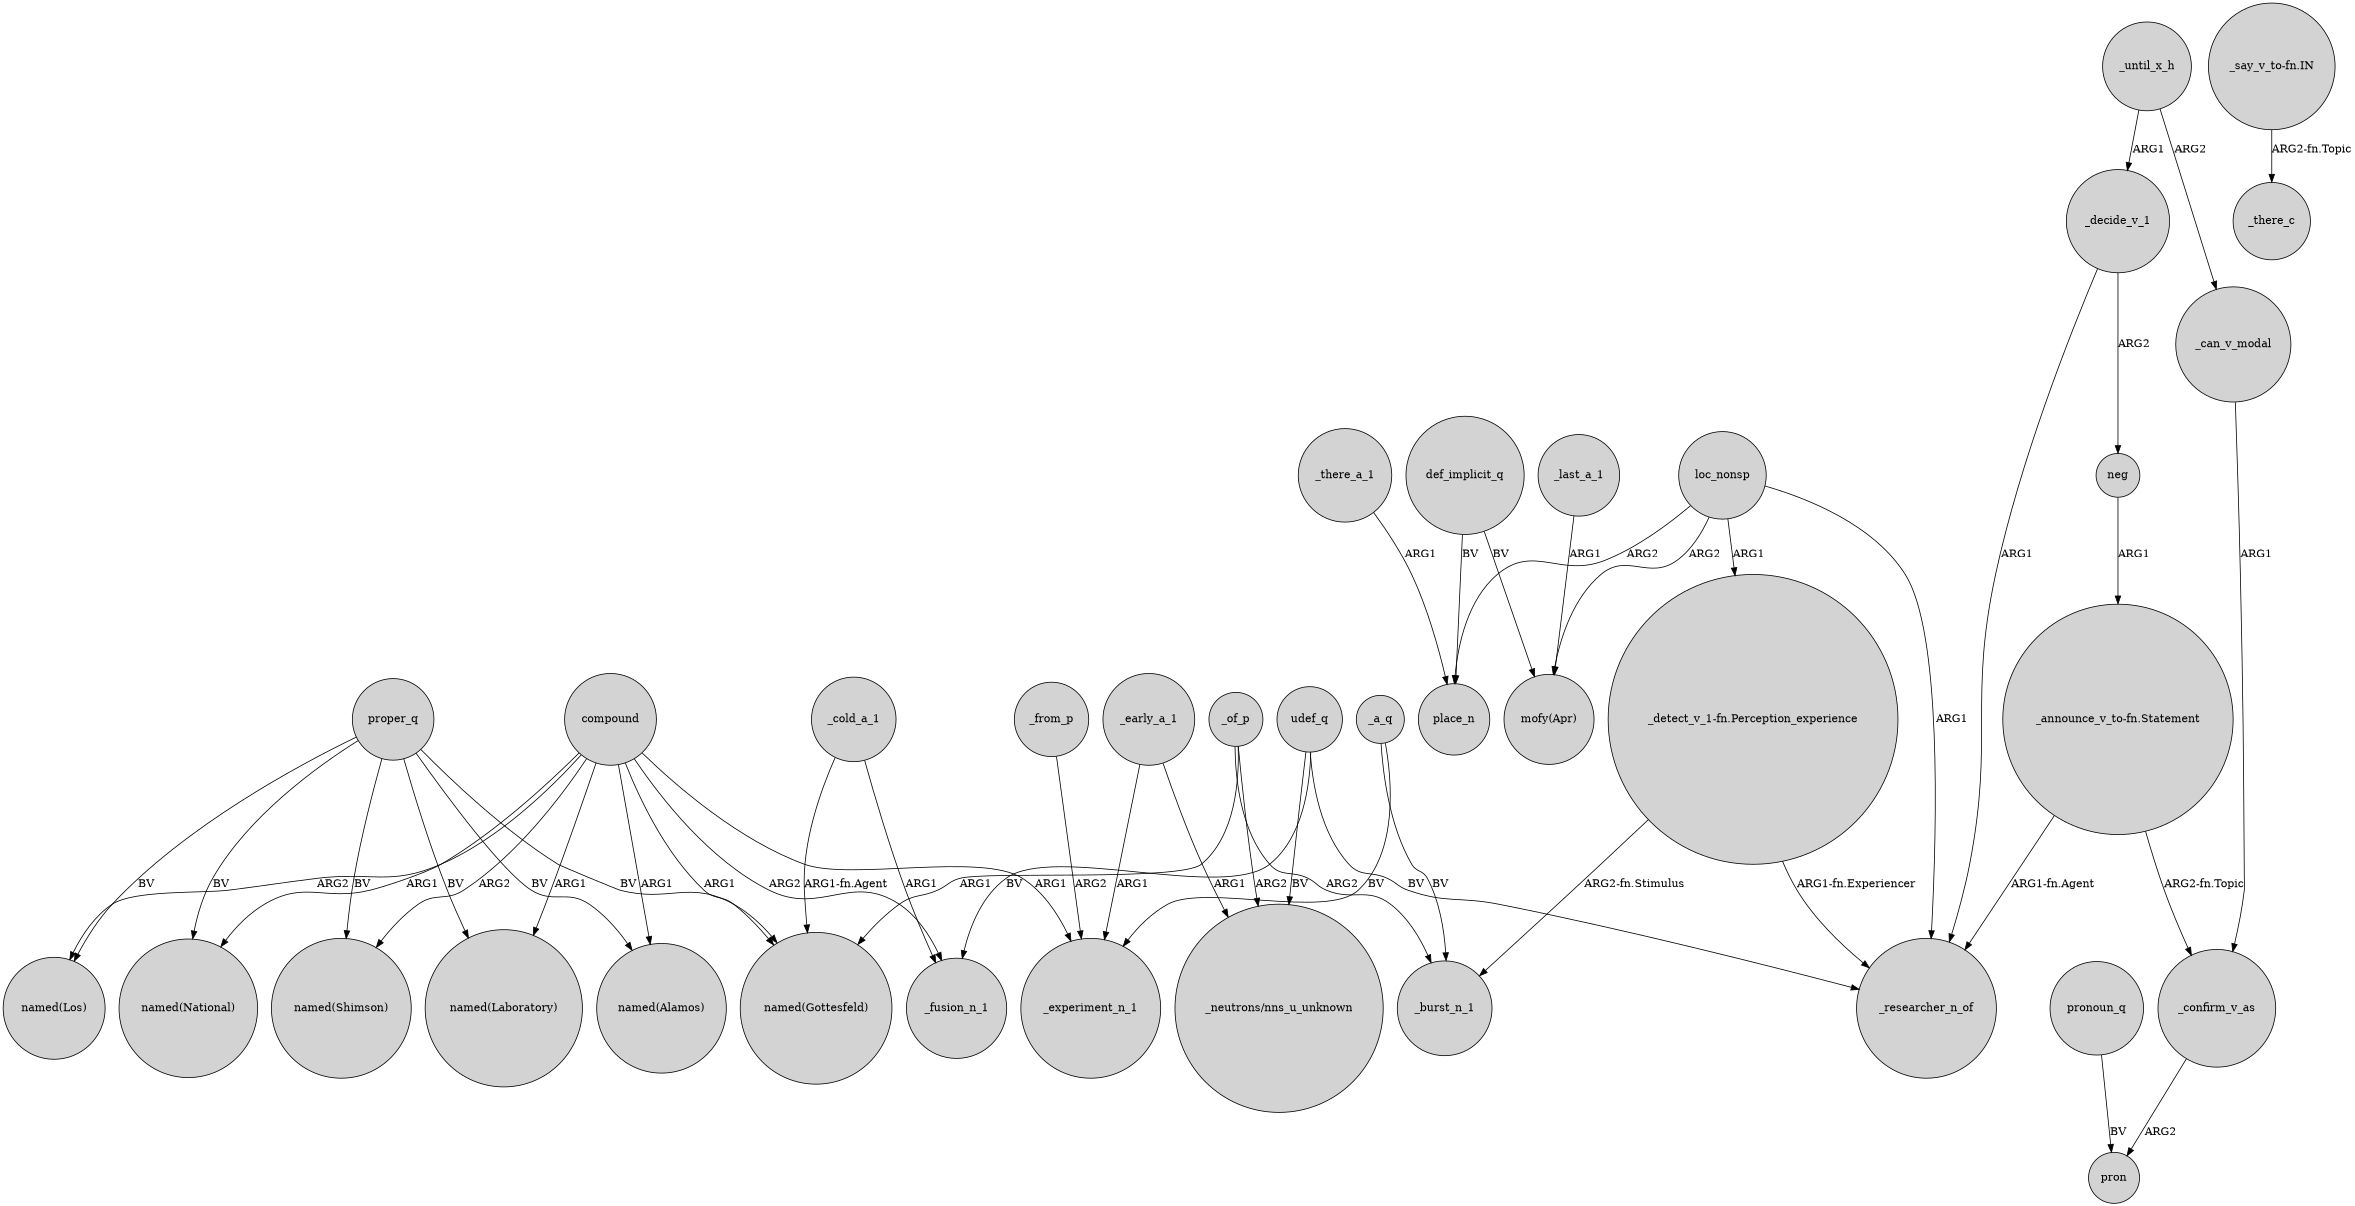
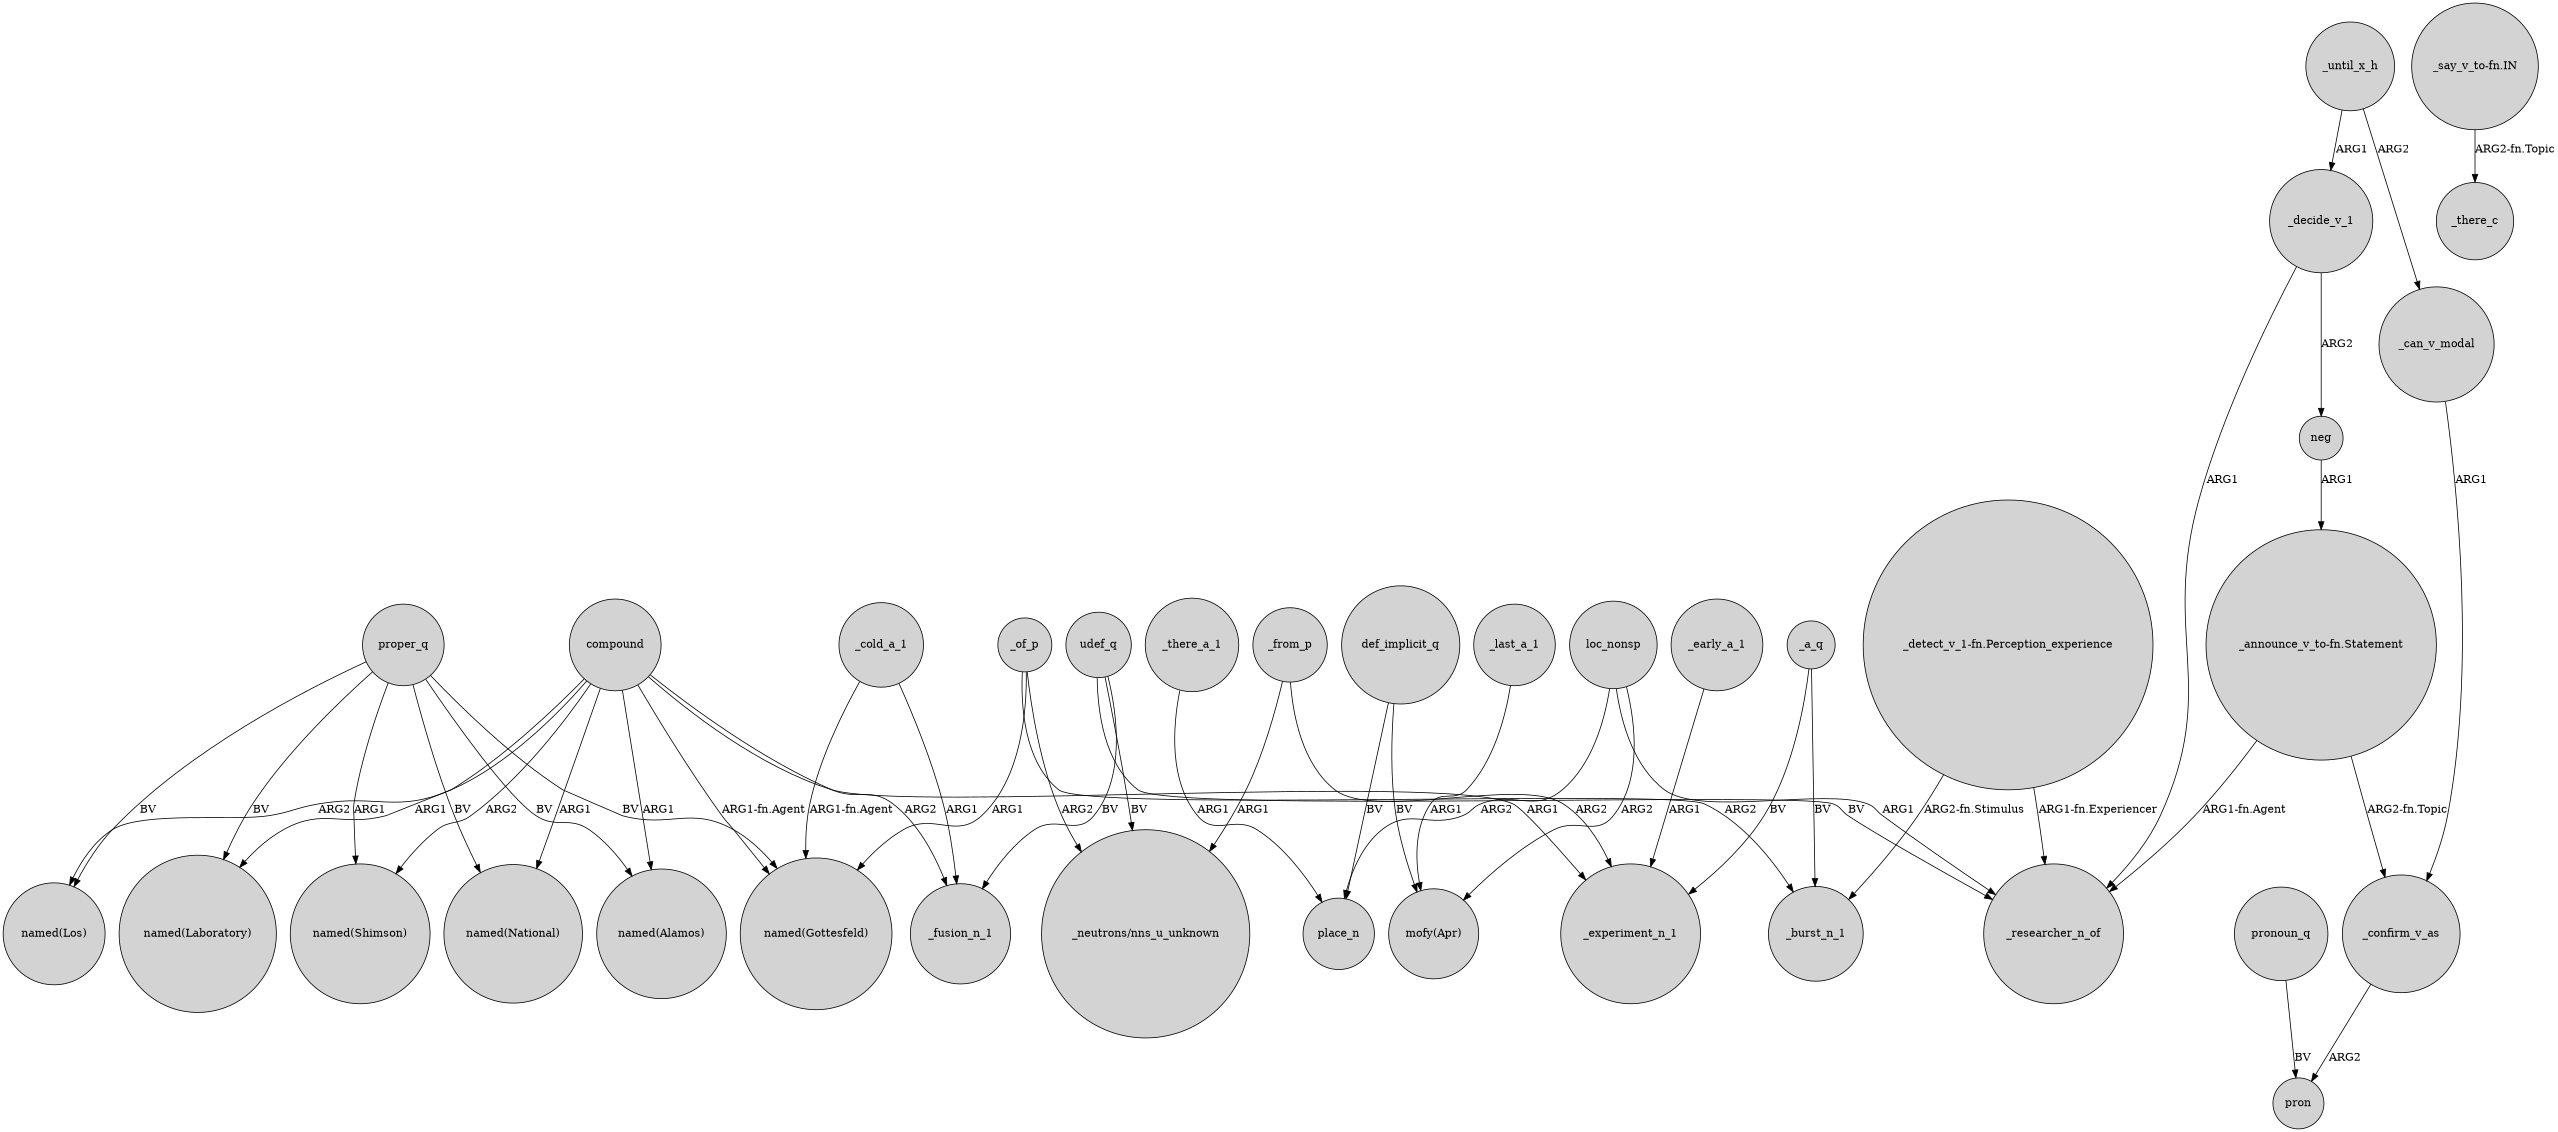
(1731, 543) -> none
(1191, 838) -> (1256, 767)
(362, 884) -> (370, 810)
(720, 884) -> (764, 810)
